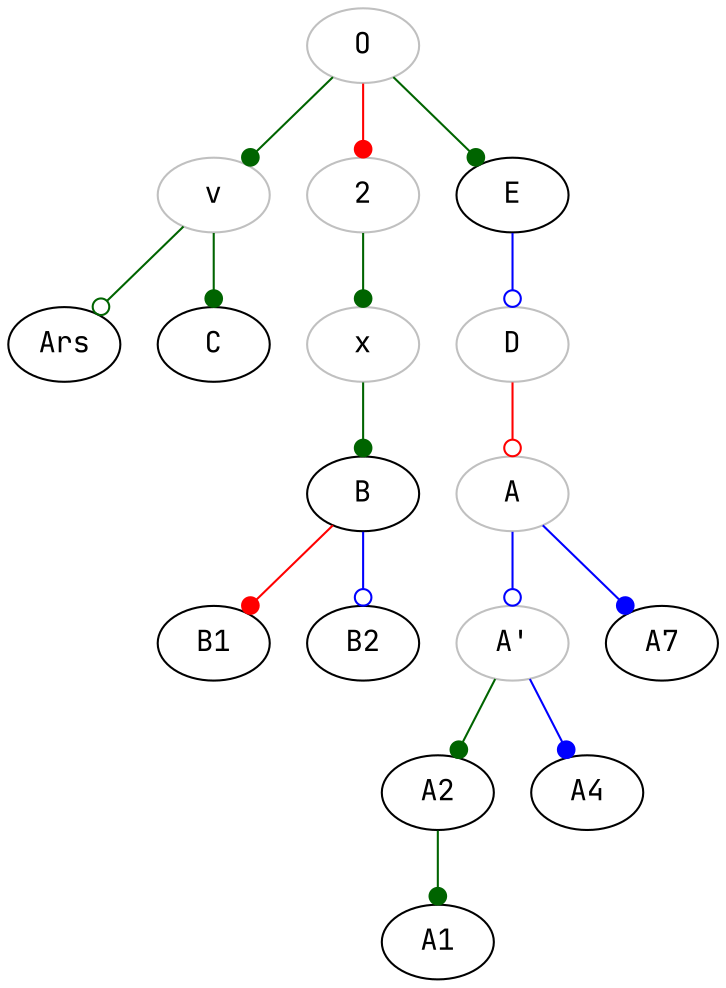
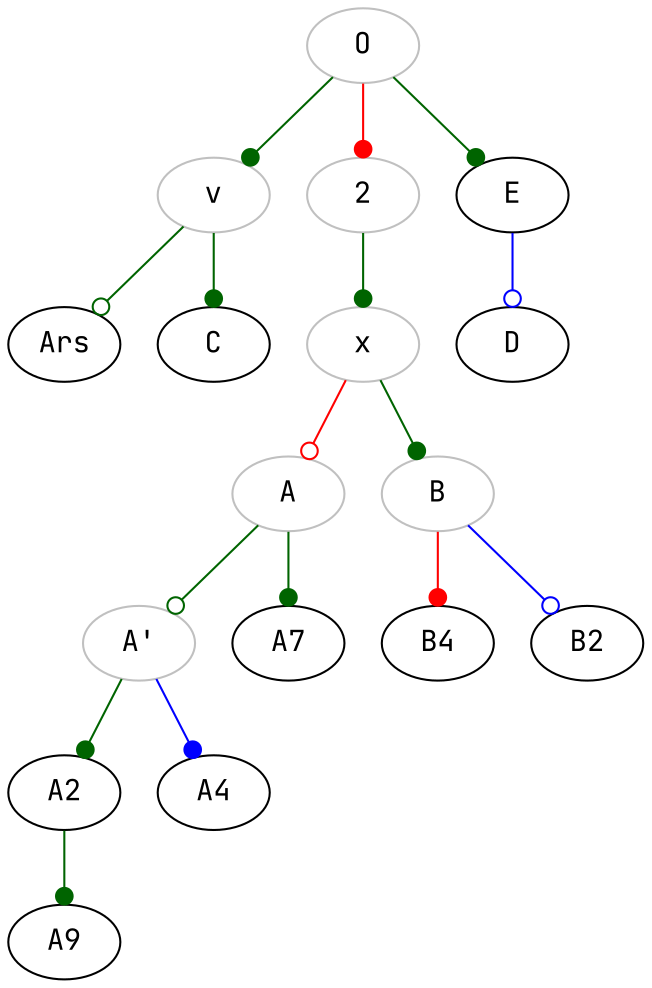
(513, 344) -> (513, 344)
(513, 411) -> (330, 412)
(363, 494) -> (438, 494)
(513, 560) -> (220, 562)
(581, 562) -> (288, 560)
(214, 643) -> (438, 643)
(438, 942) -> (64, 942)
